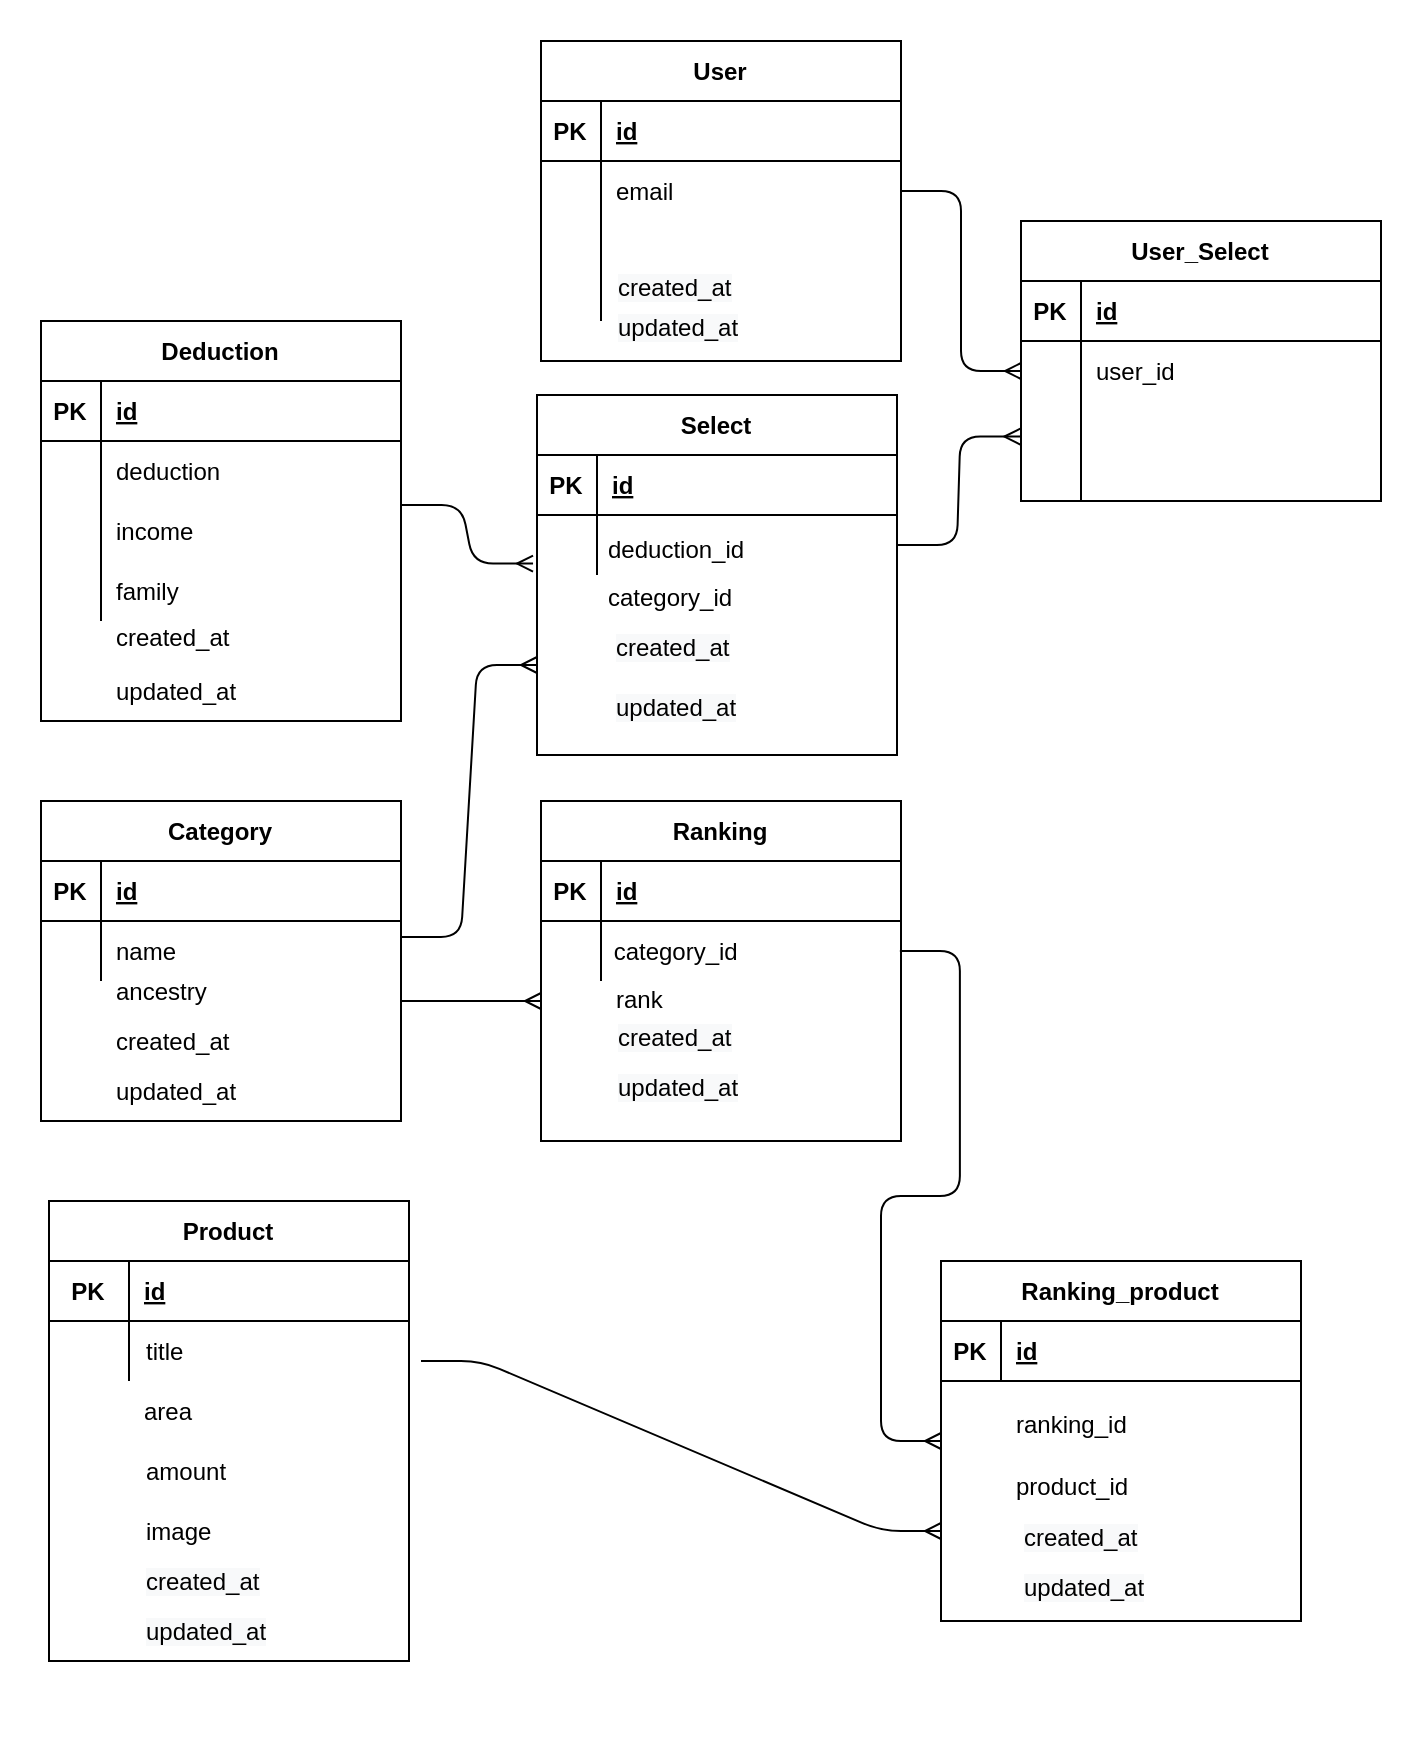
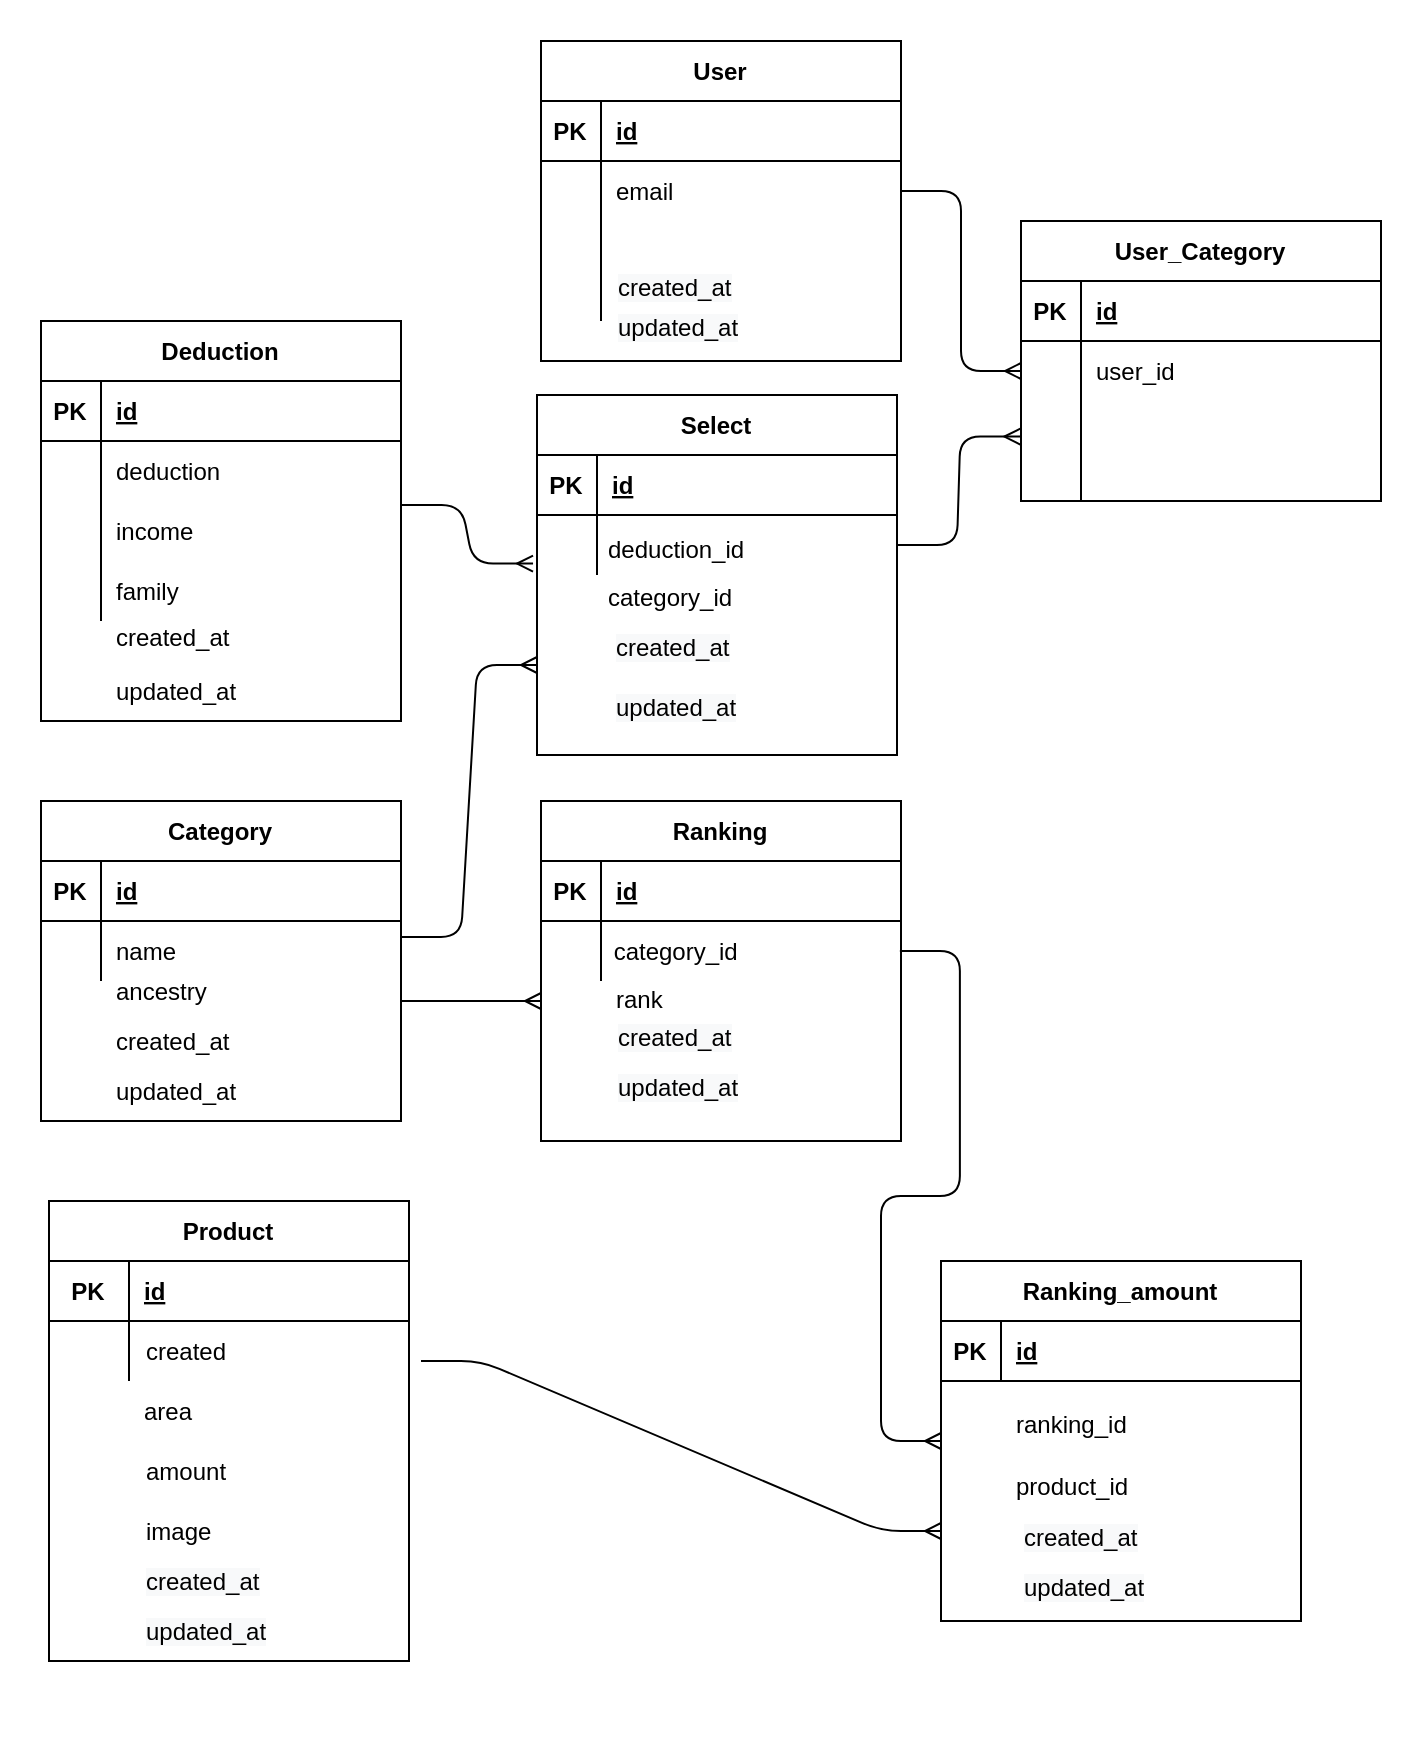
(1200, 252) -> (1200, 252)
(1120, 1292) -> (1120, 1292)
(173, 1352) -> (193, 1352)
